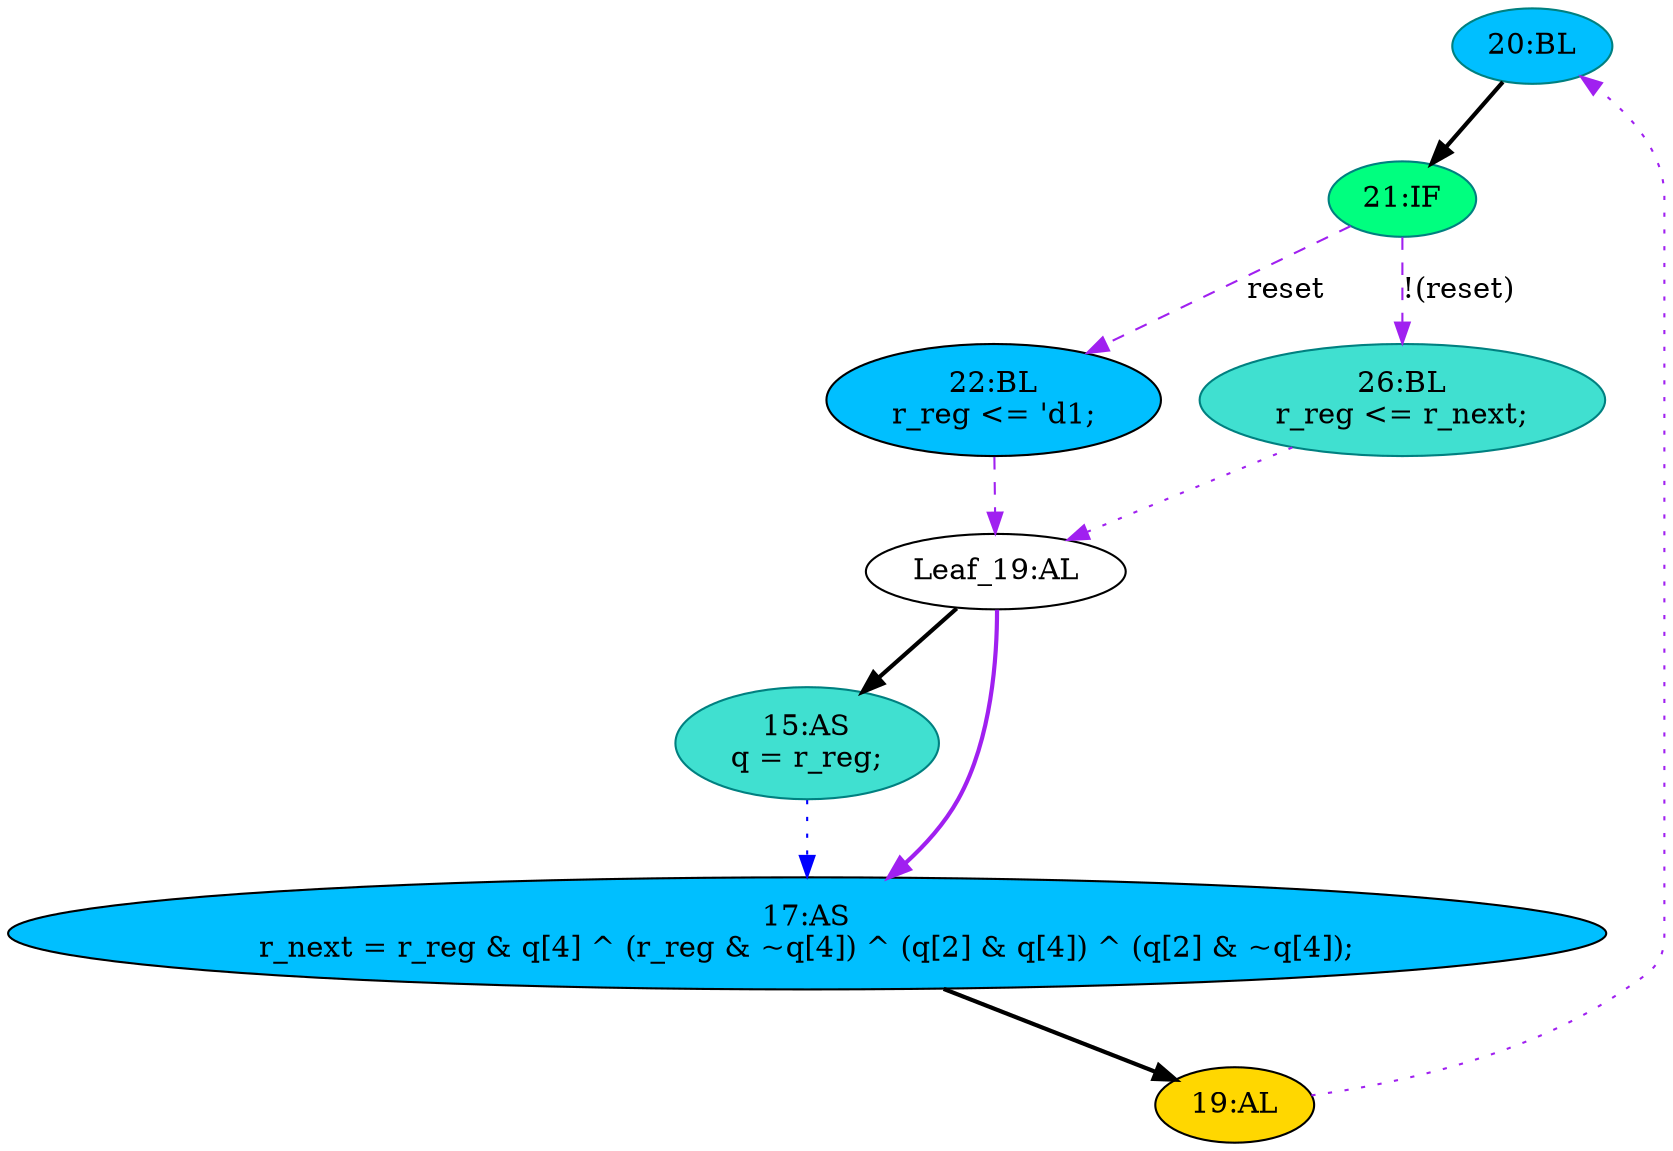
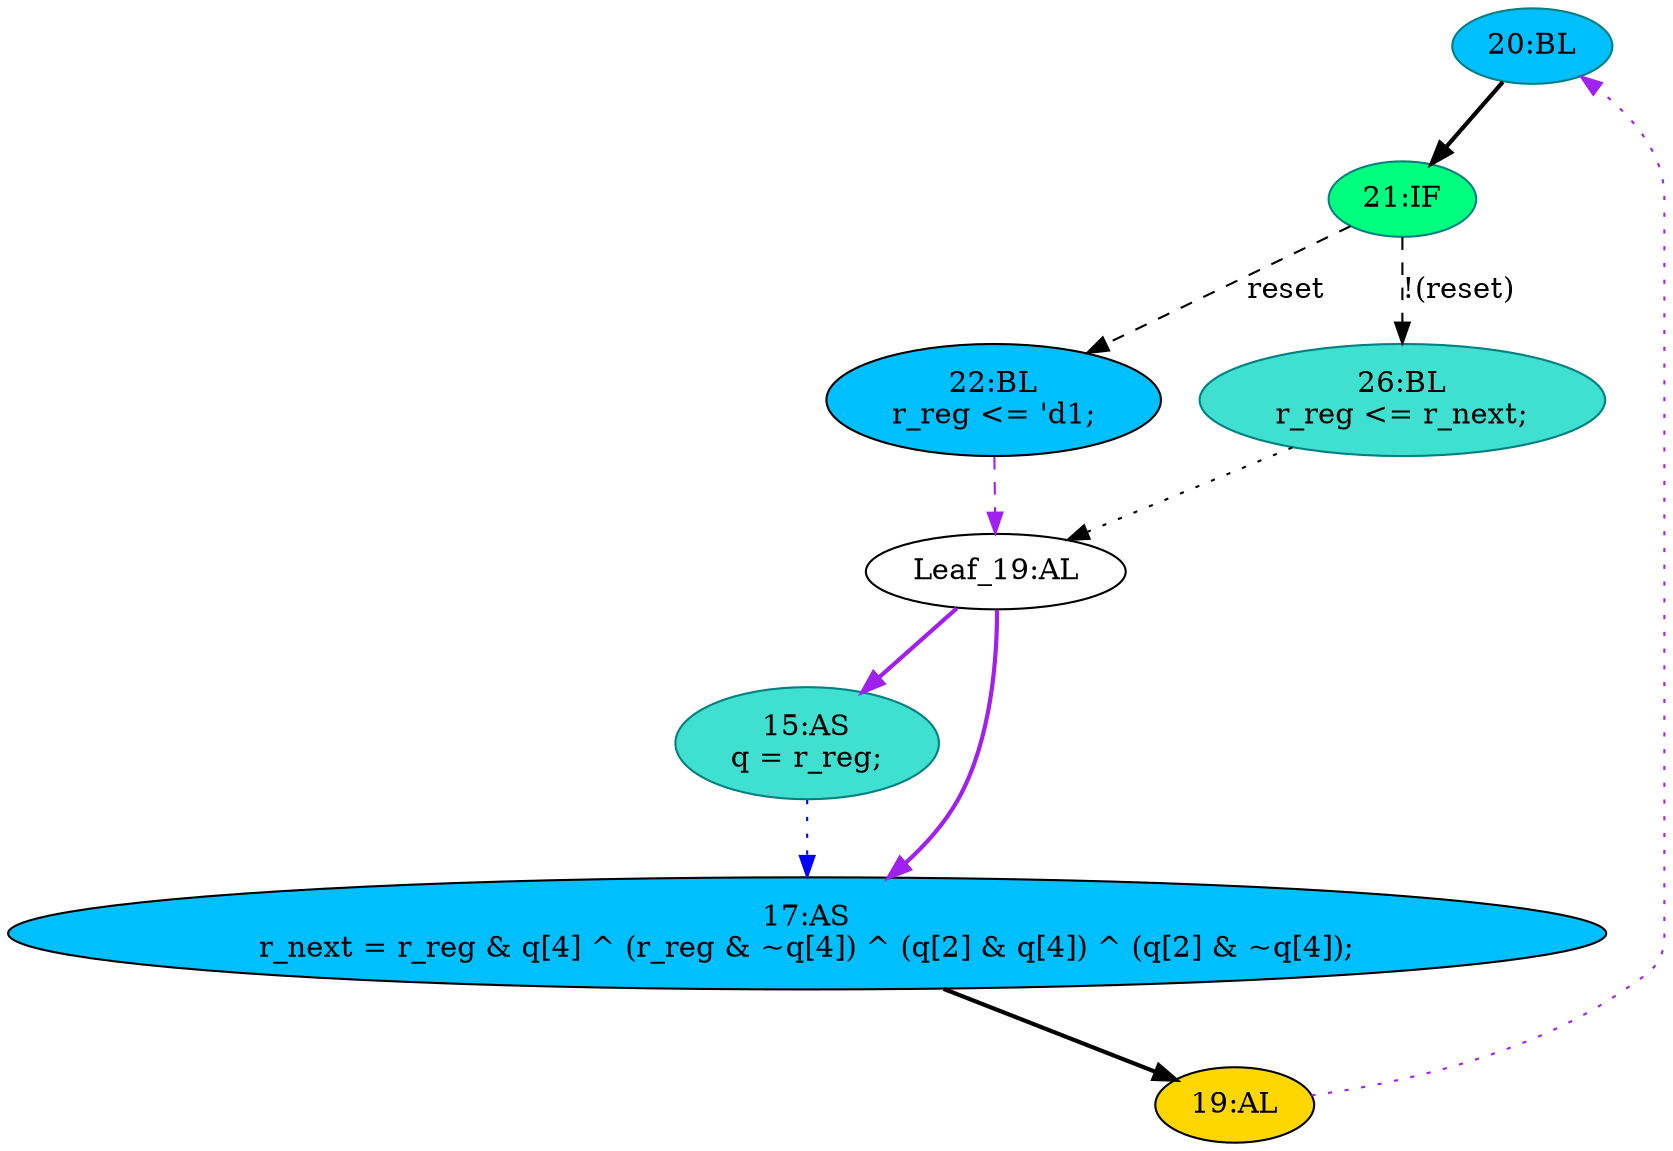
(1402, 280) -> (1402, 280)
(1229, 285) -> (1229, 285)
(1190, 490) -> (1190, 490)
(918, 643) -> (918, 643)
